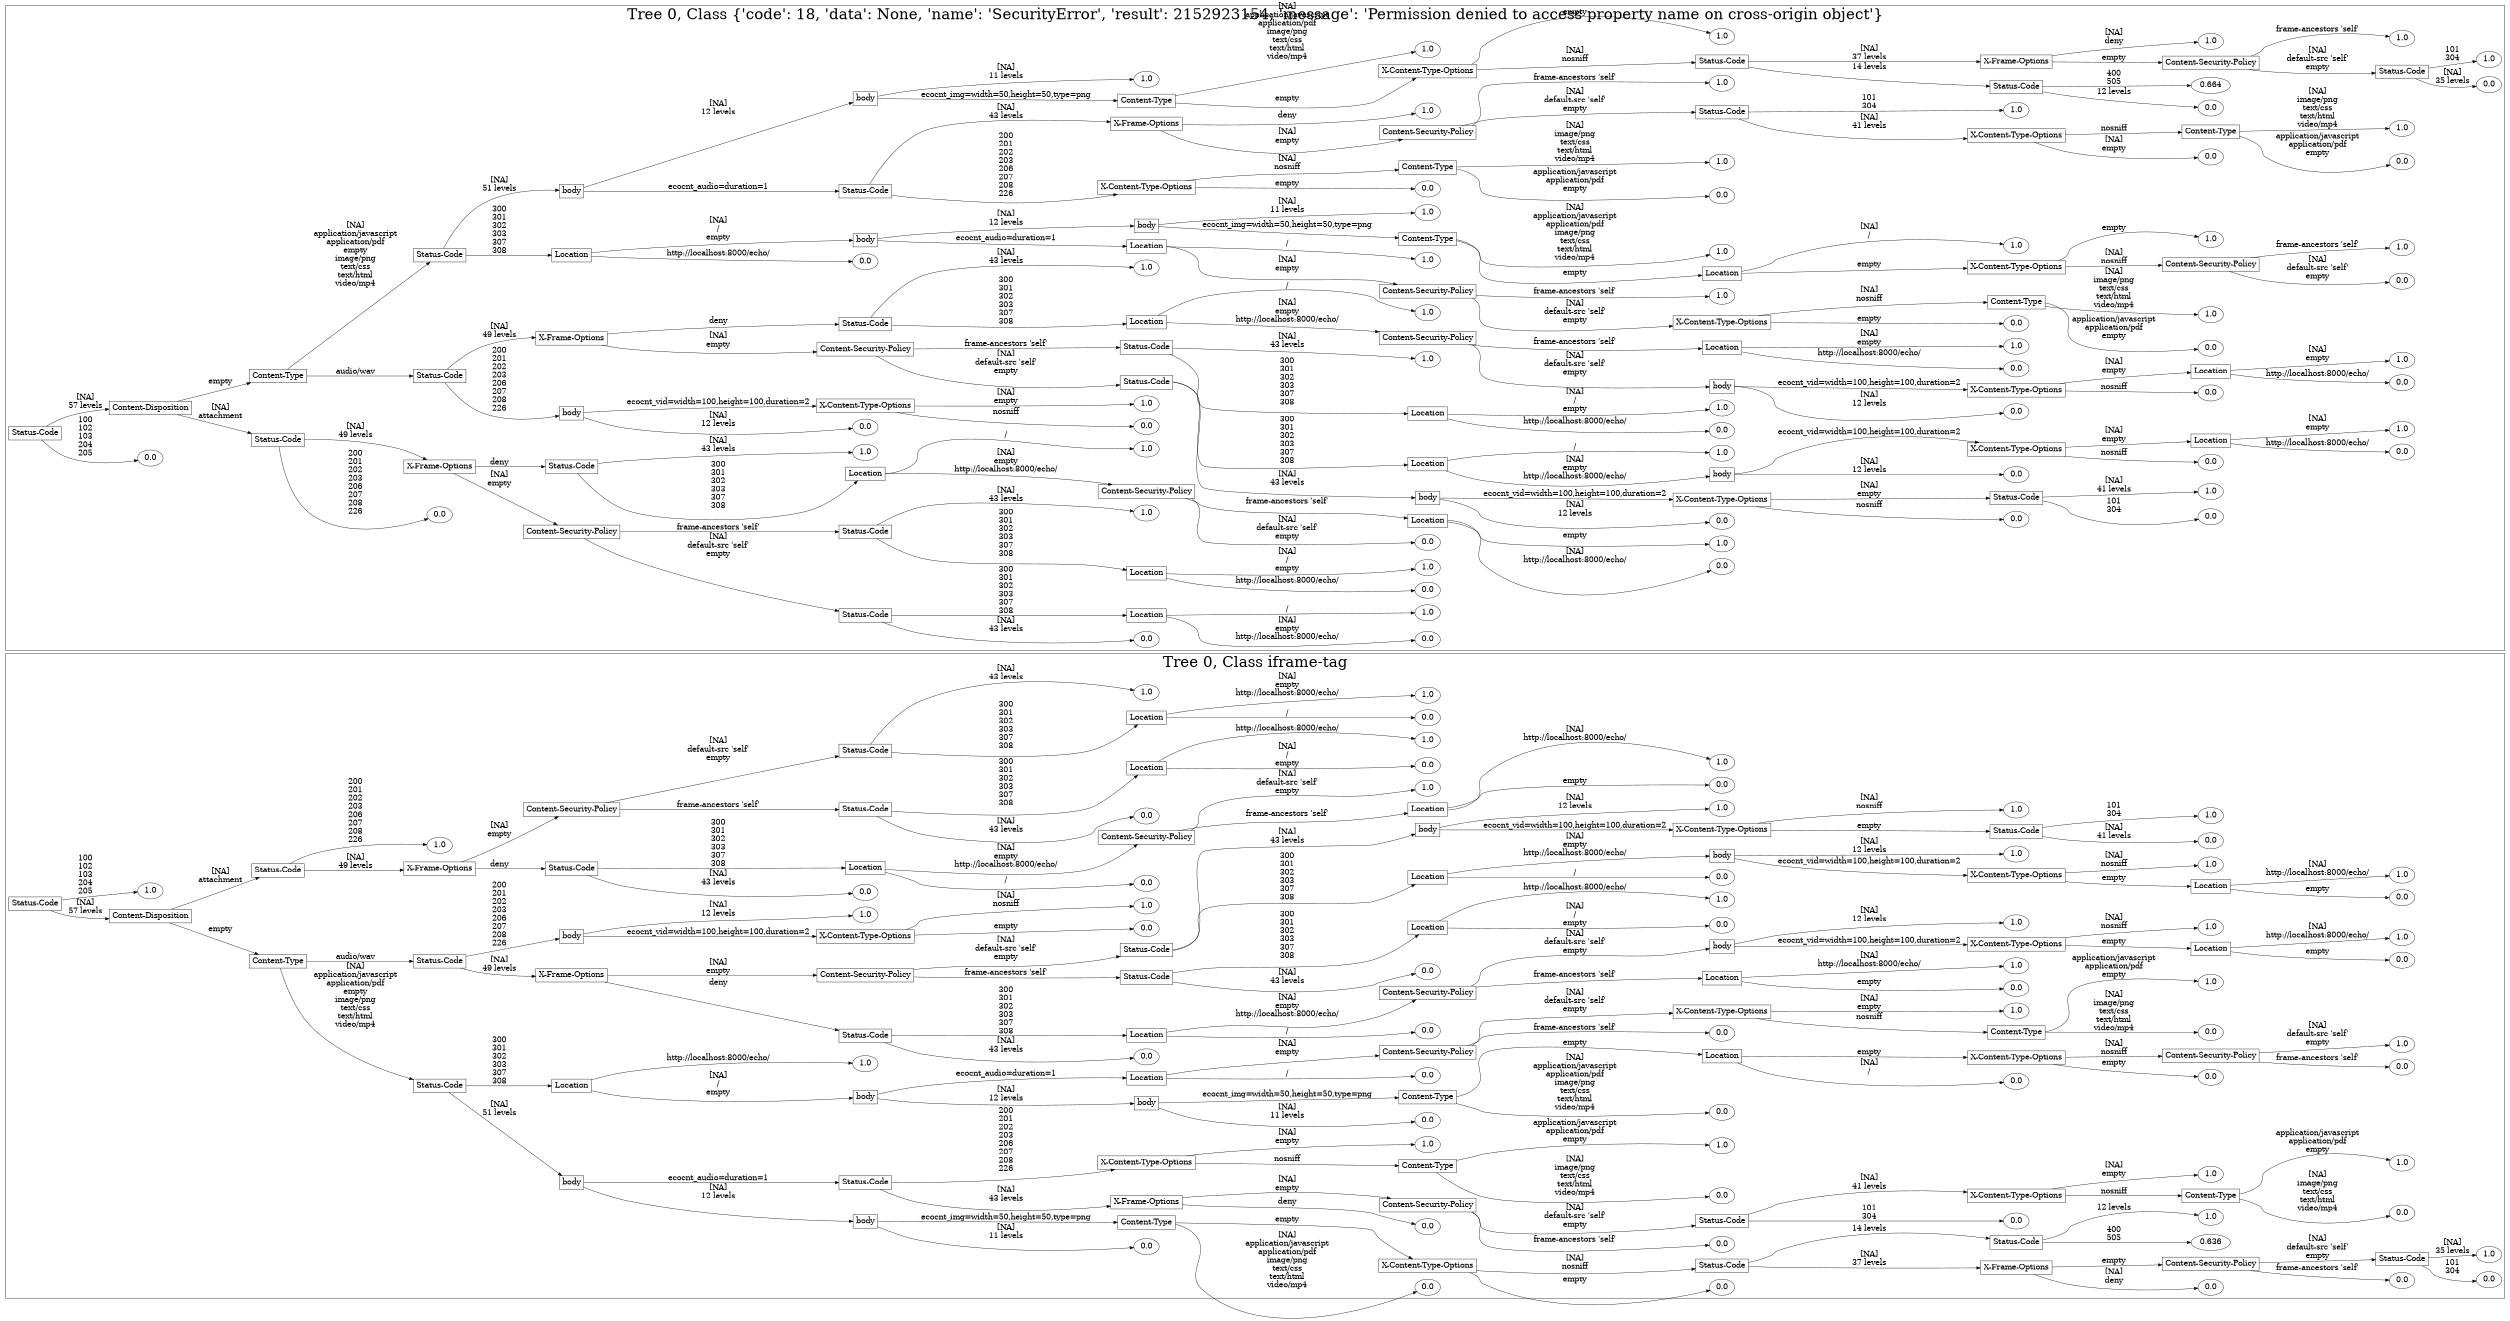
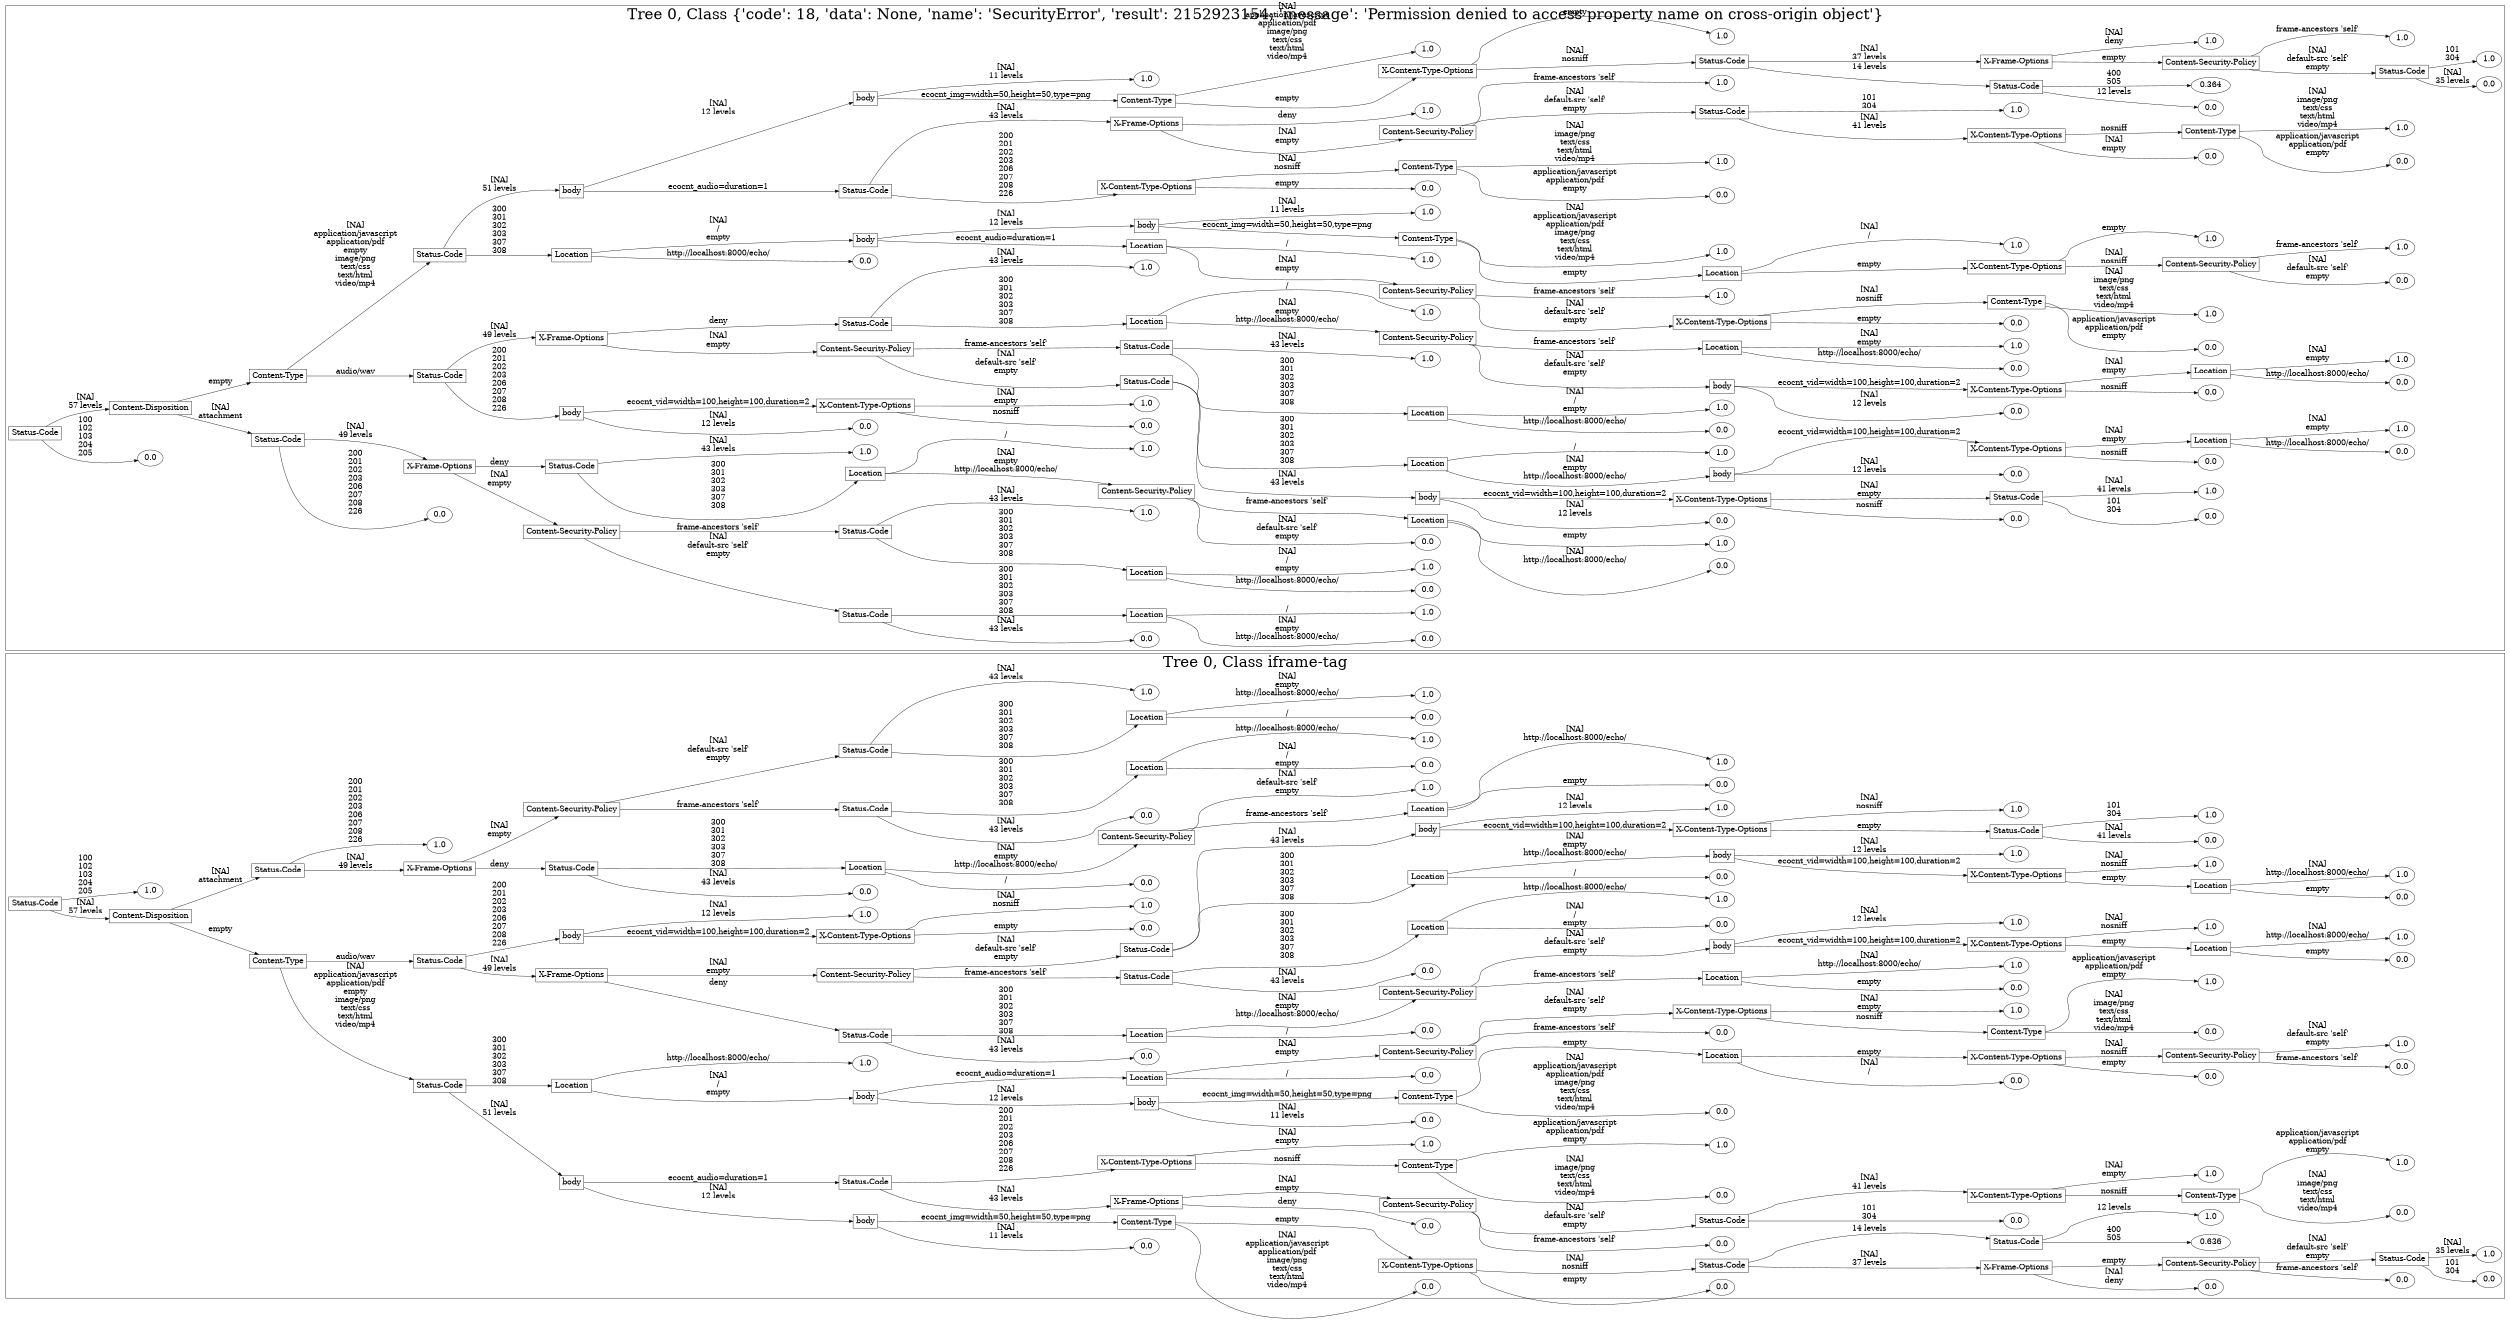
(2211, 85) -> (2211, 85)
